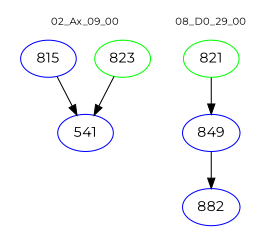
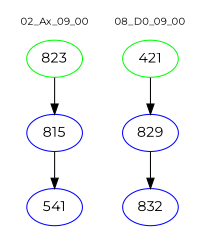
(211, 22) -> (150, 22)
(211, 59) -> (150, 59)
(106, 91) -> (55, 91)
(211, 133) -> (150, 133)
(211, 207) -> (150, 207)
